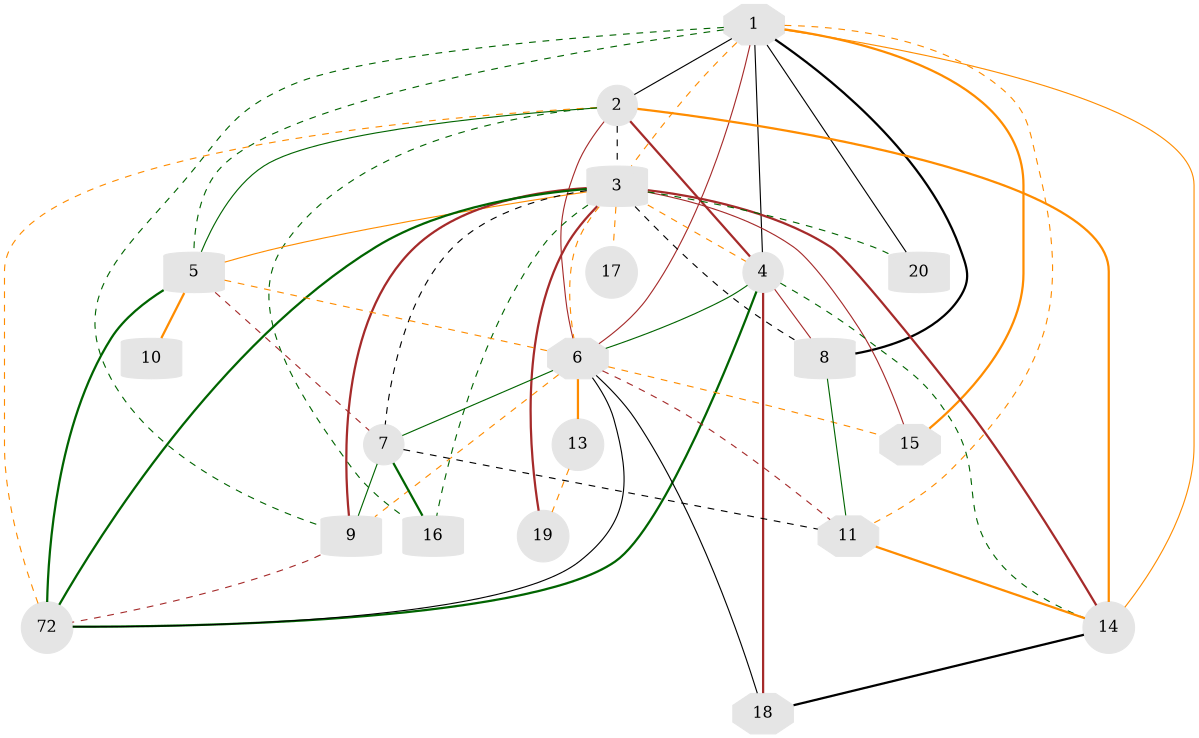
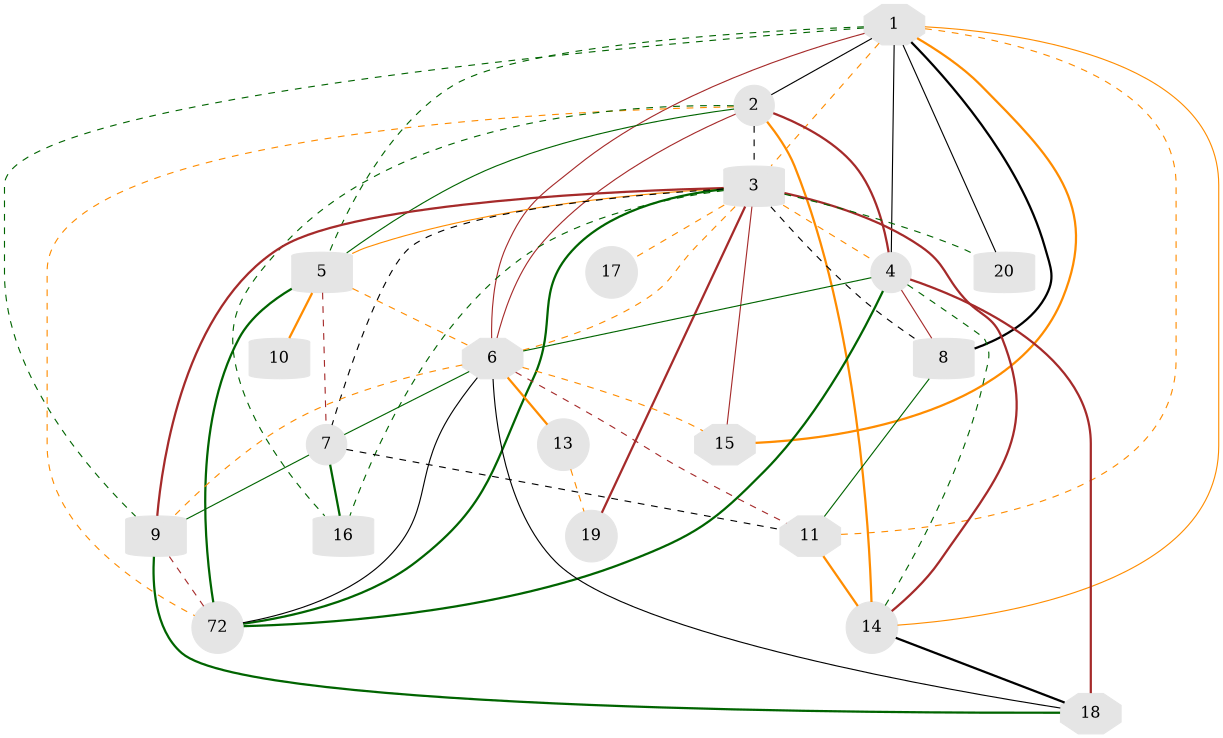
none -> (567, 704)
